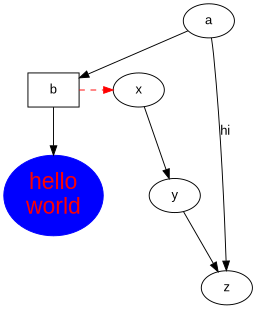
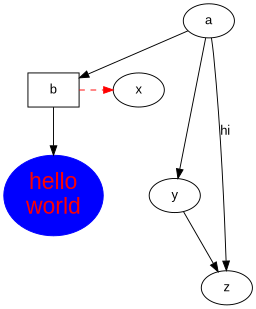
(155, 138) -> (193, 104)
